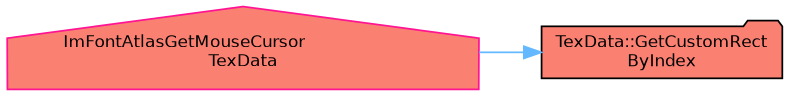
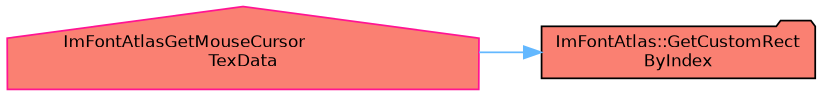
(662, 52) -> (678, 52)
